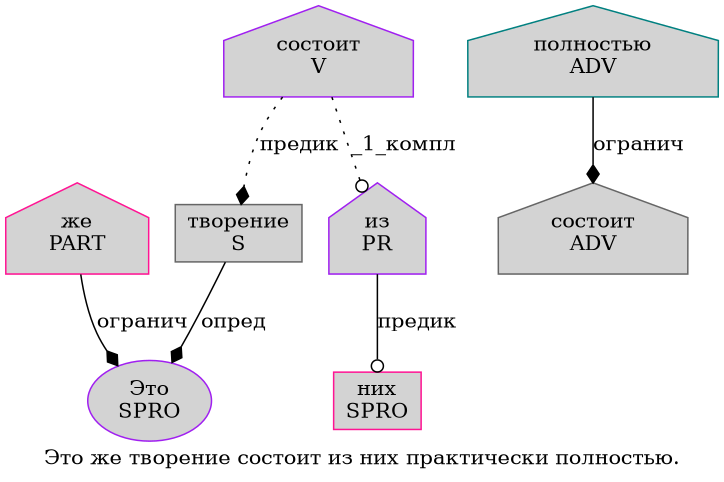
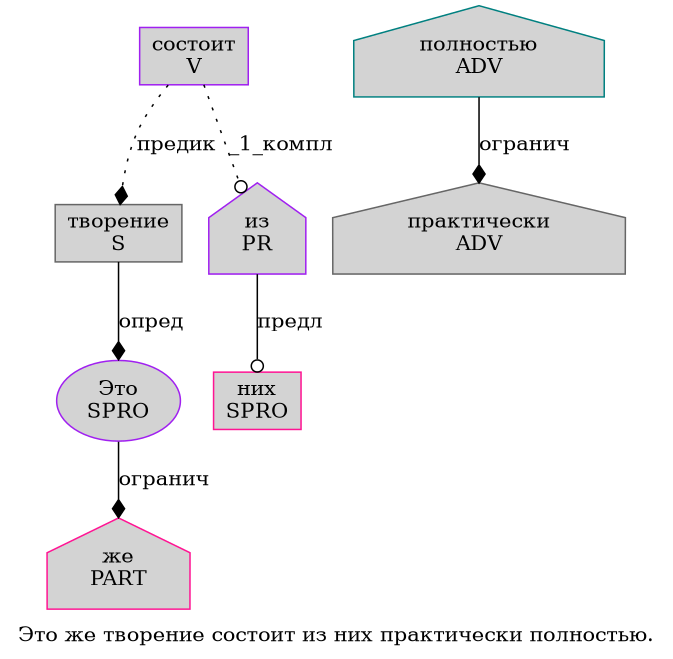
(319, 56) -> (194, 56)
(593, 233) -> (479, 233)
(90, 314) -> (119, 471)
(417, 322) -> (290, 322)
